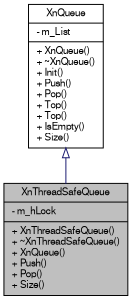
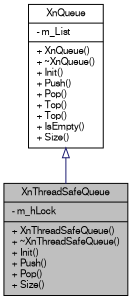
(39, 253) -> (26, 253)
